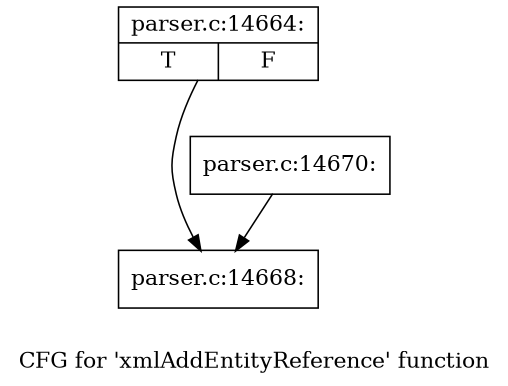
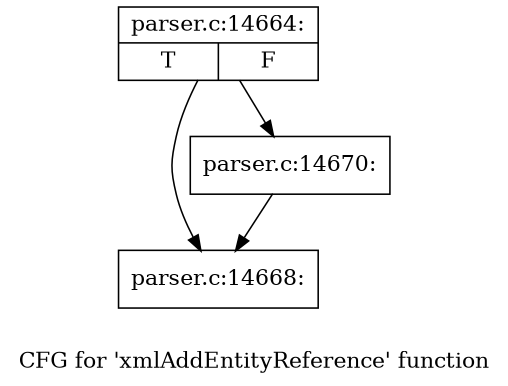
none -> (253, 102)
